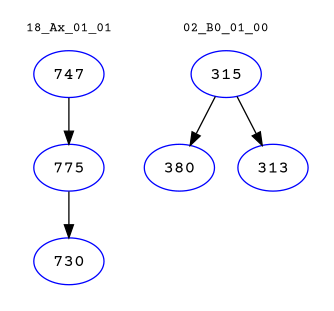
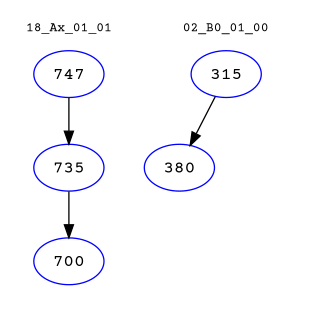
(69, 168) -> (69, 168)
(273, 168) -> none
(69, 261) -> (69, 261)
